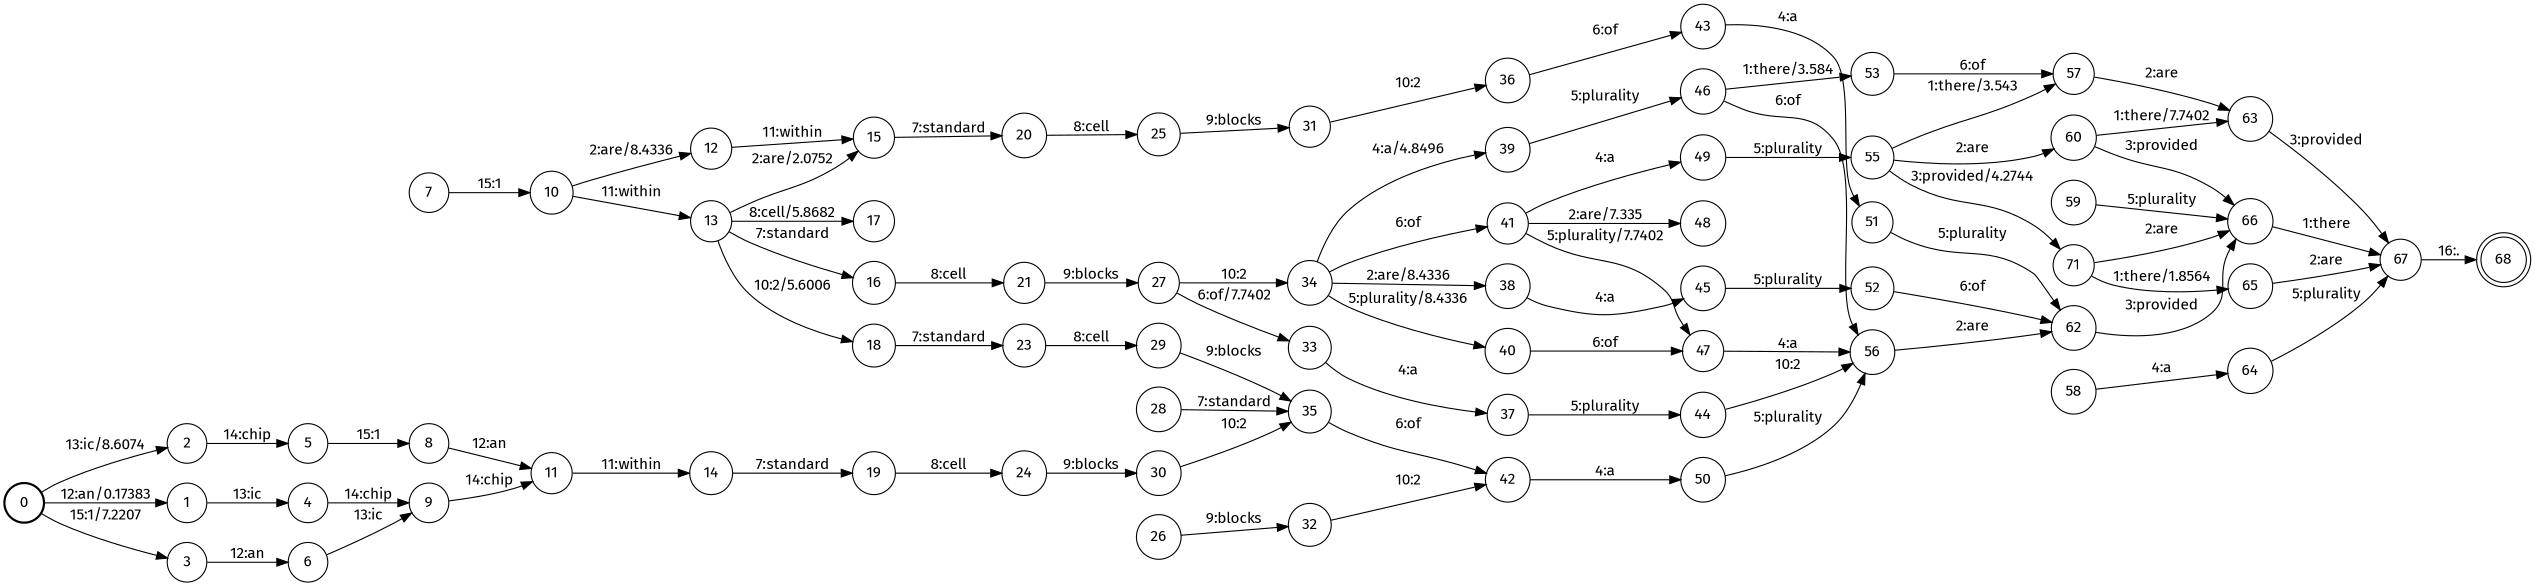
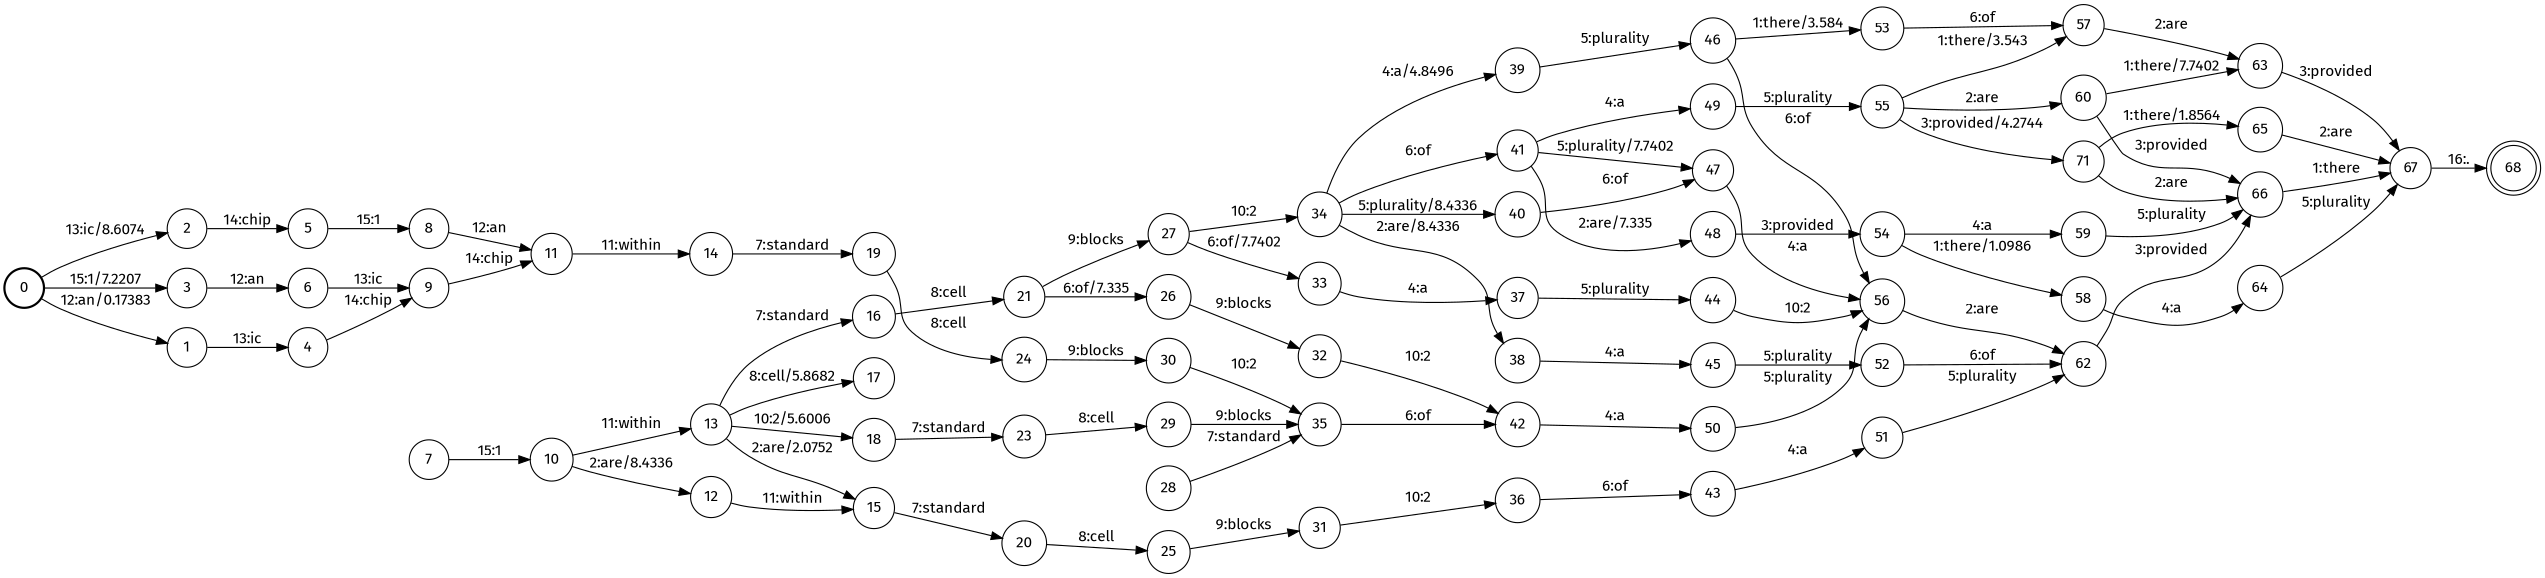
none -> (1882, 234)
none -> (1090, 297)
